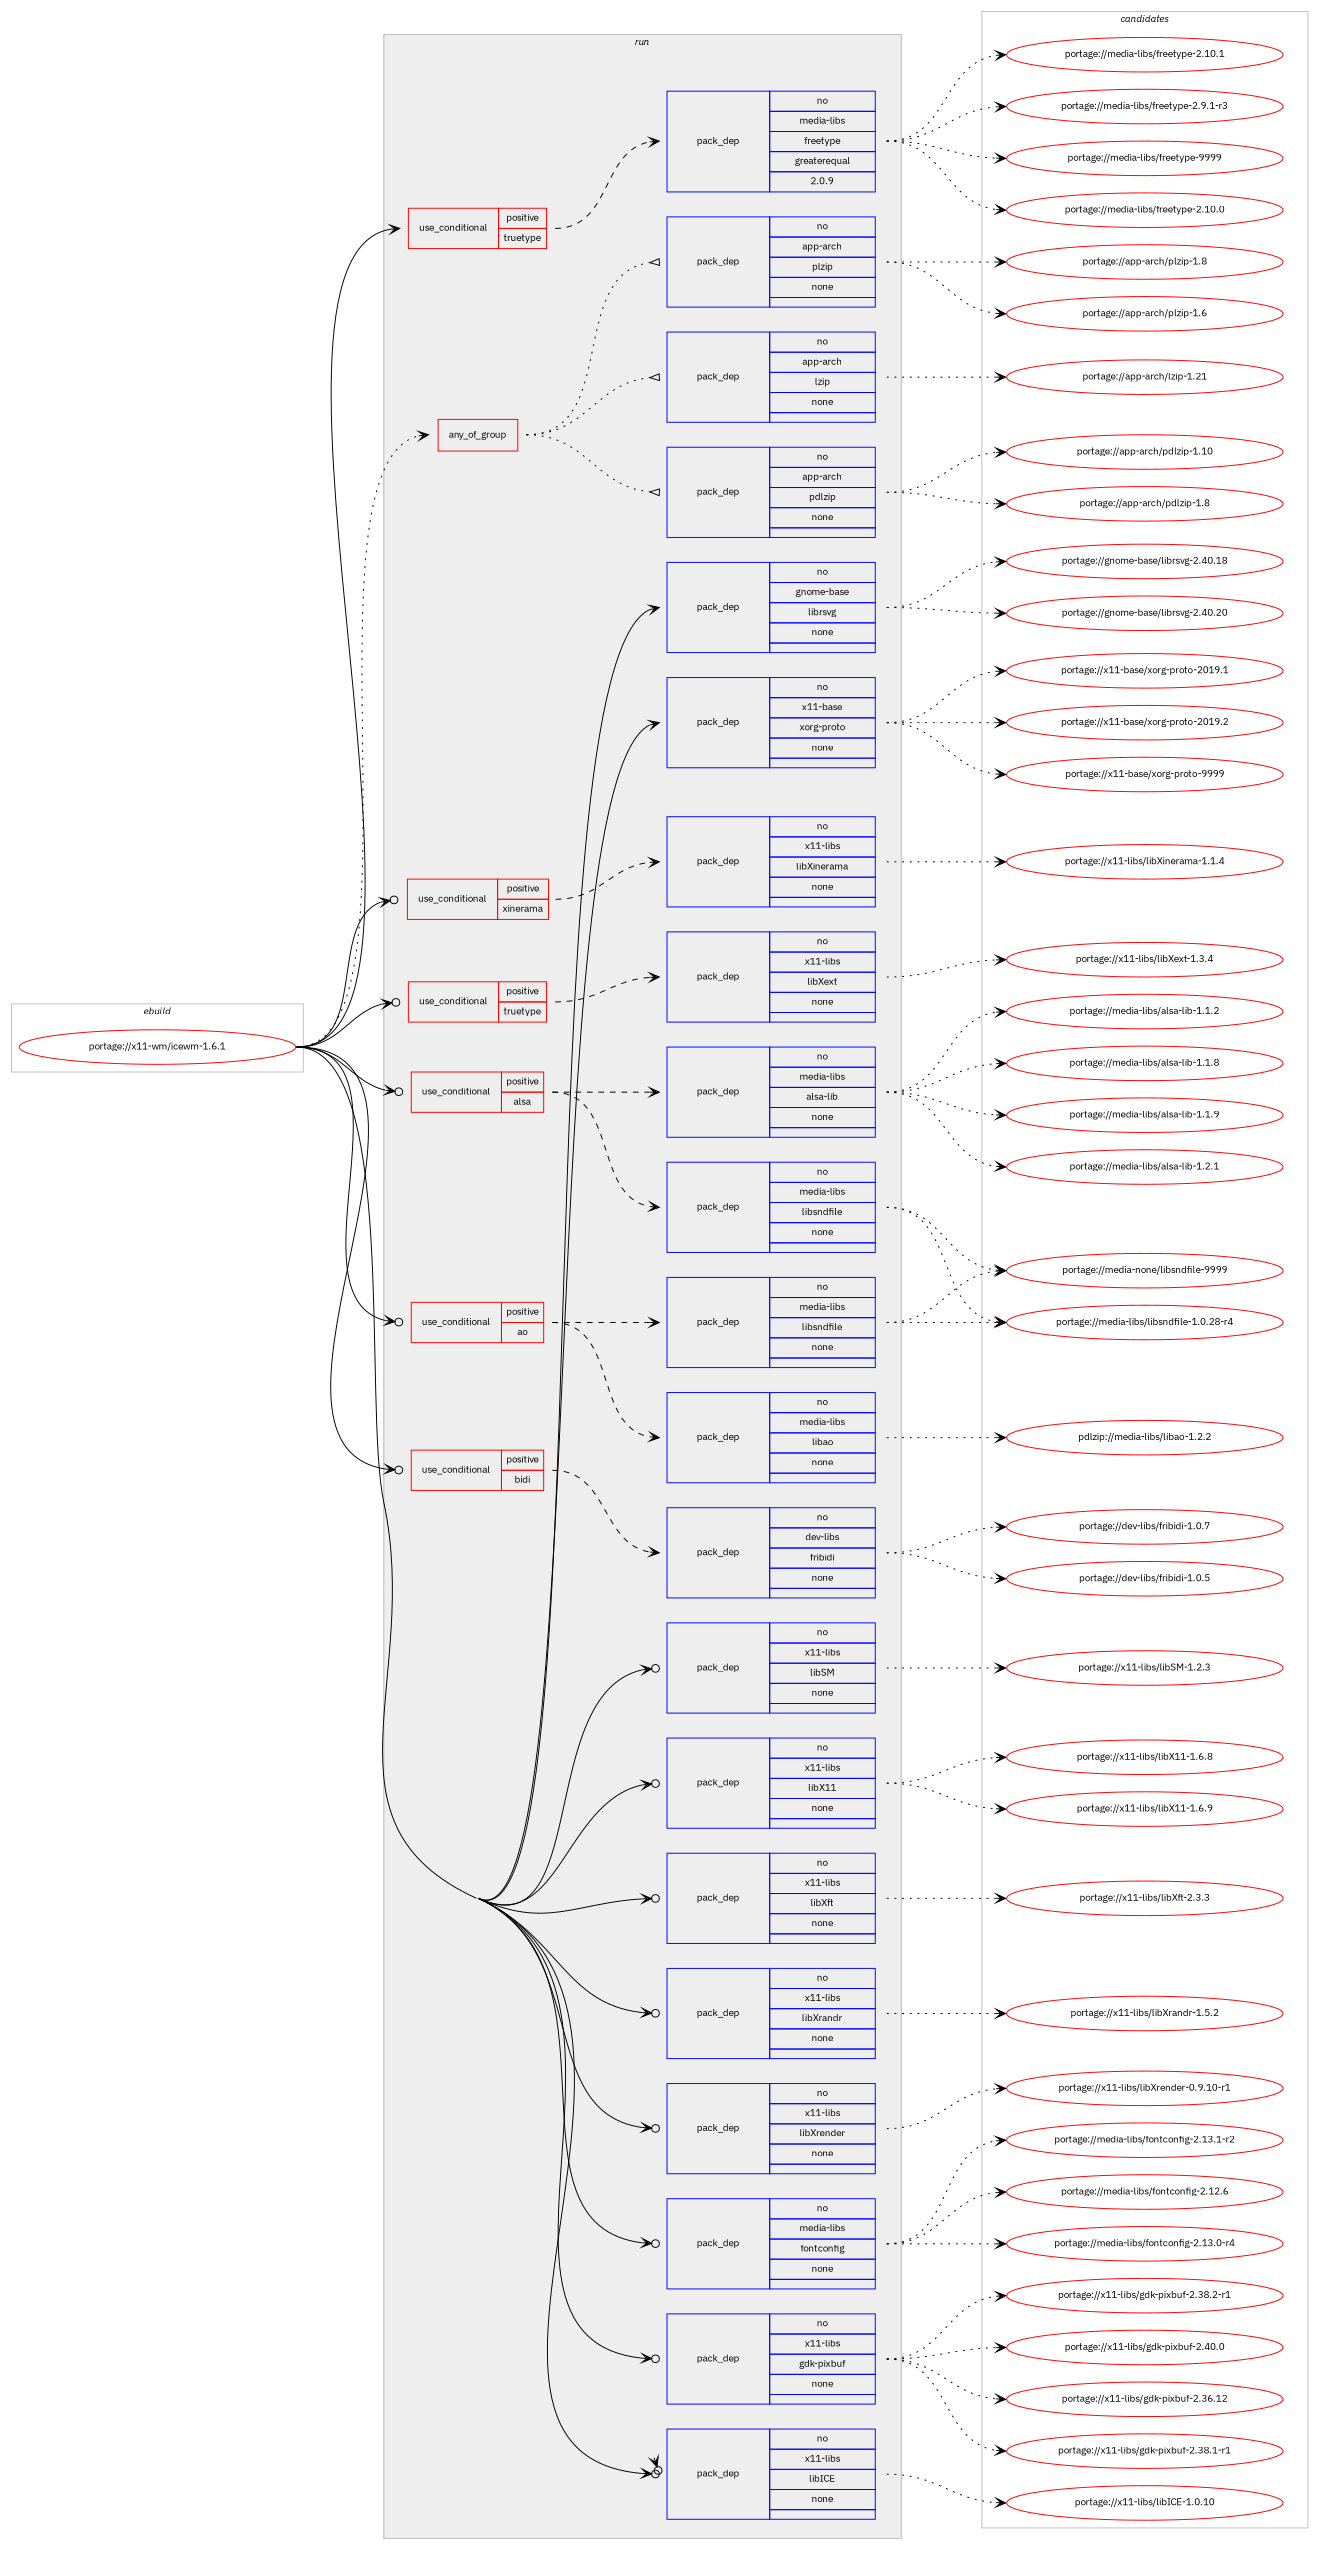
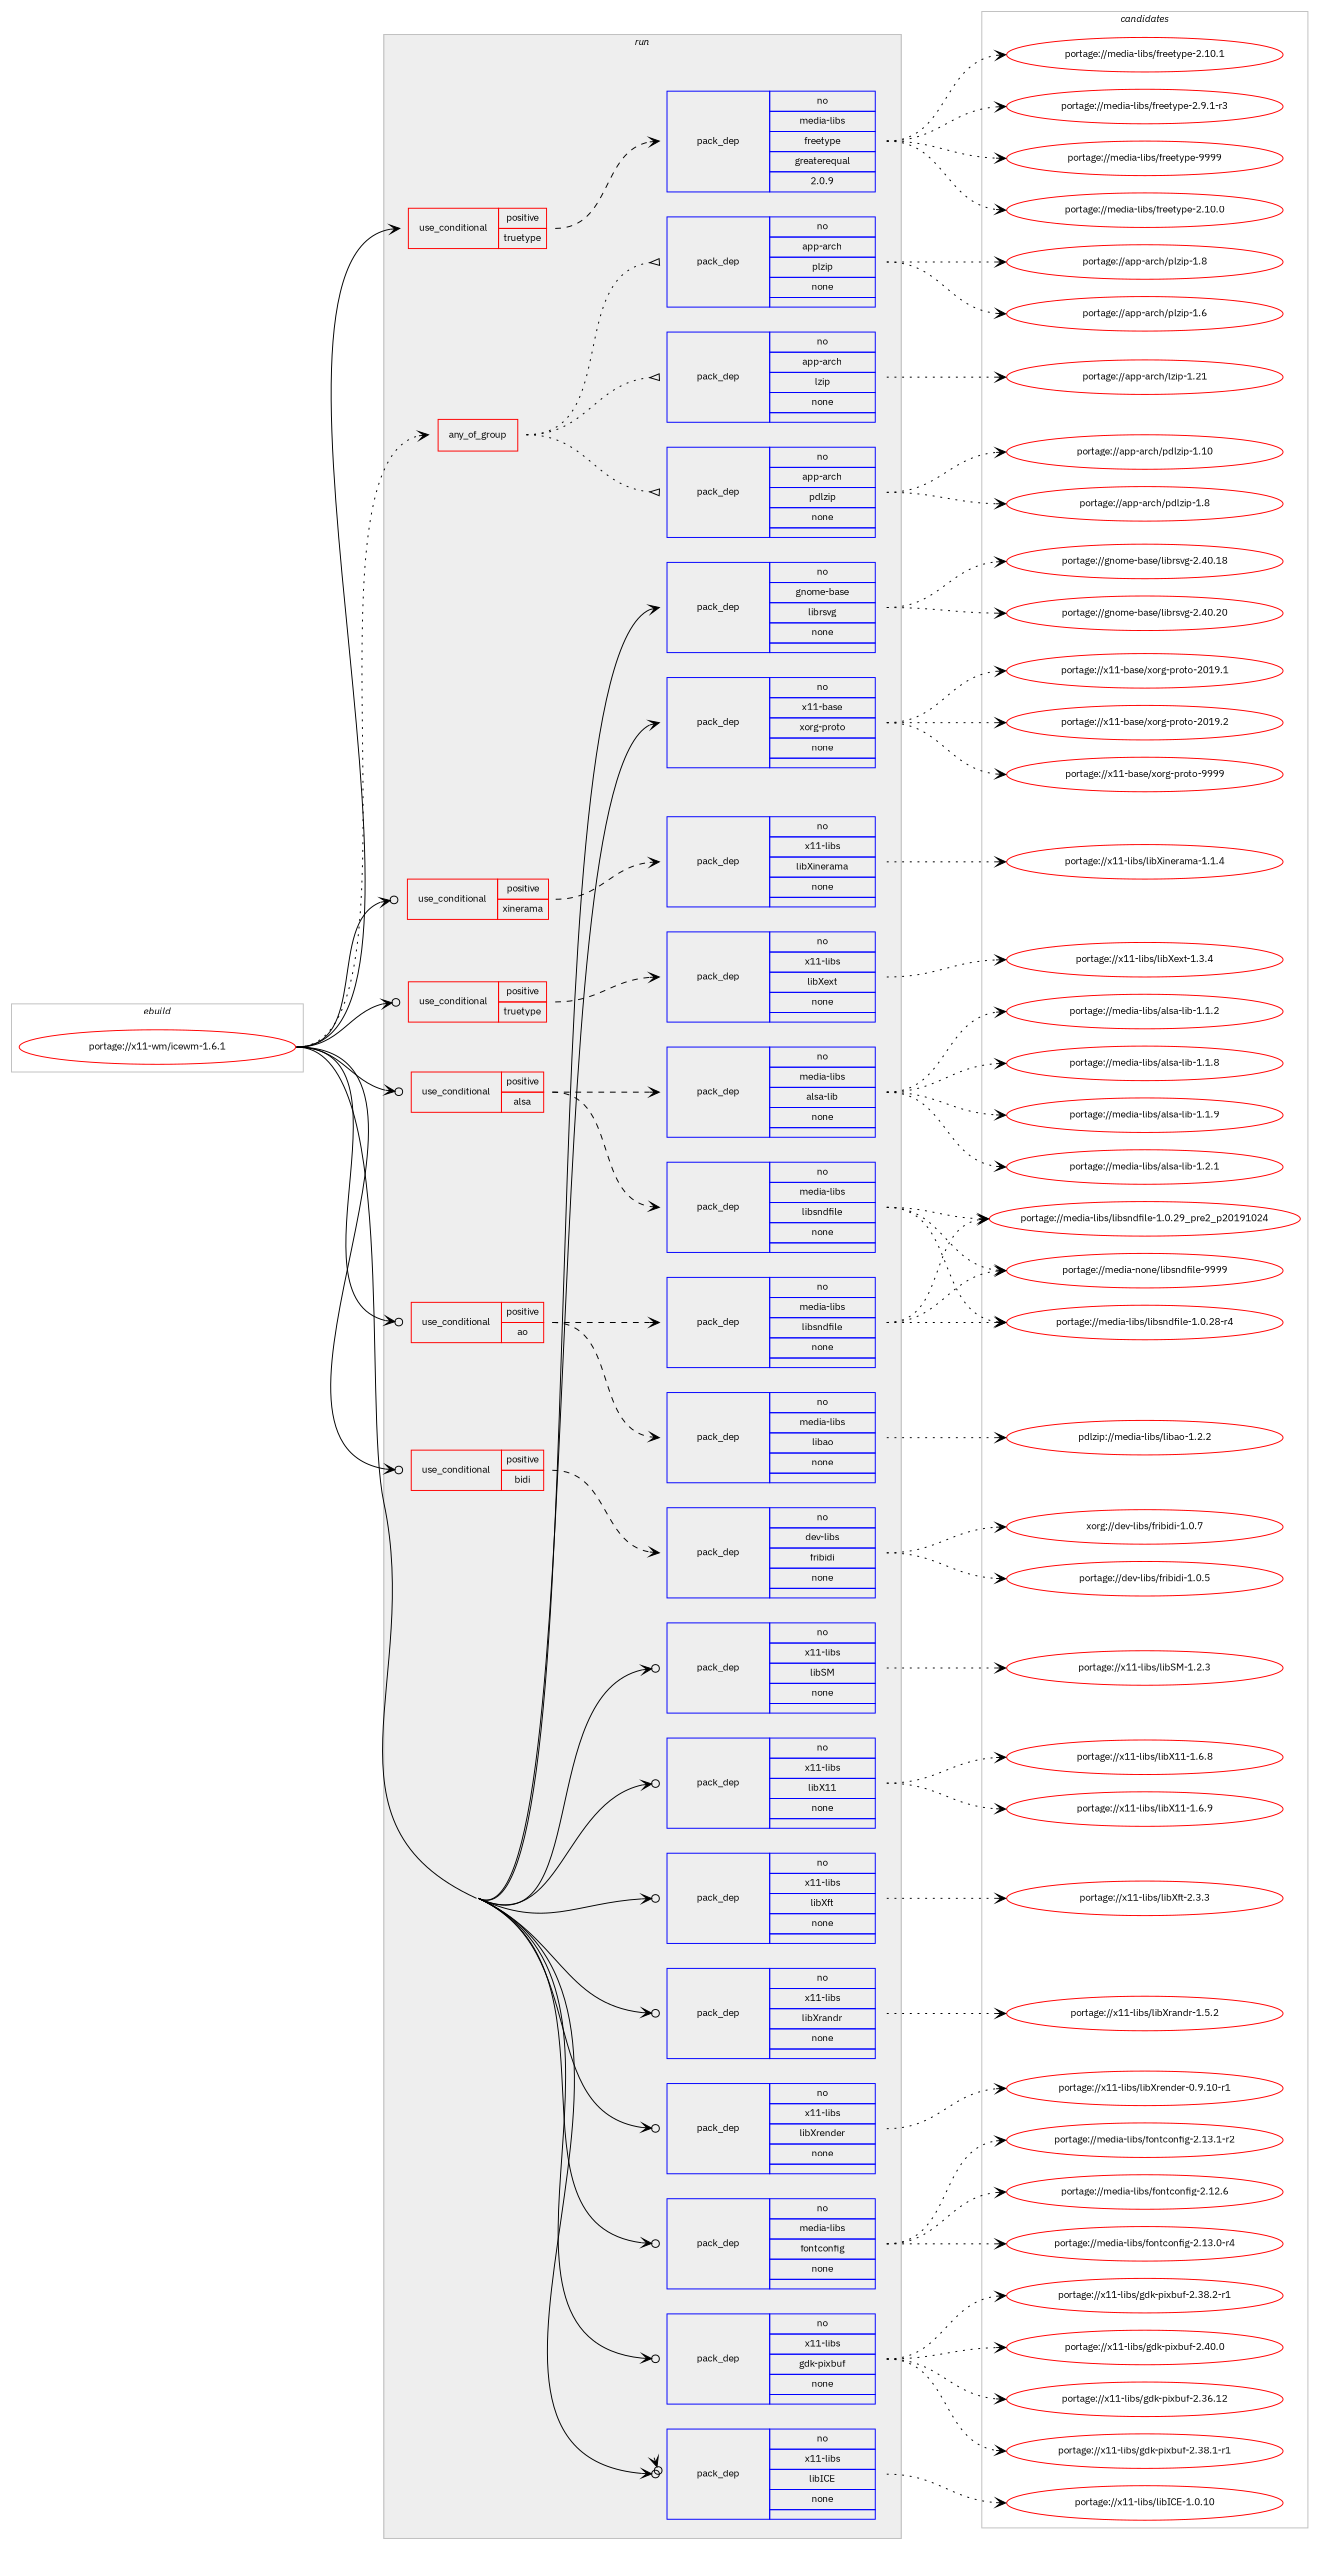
none -> (1145, 1219)
(1145, 1527) -> (1145, 1527)
